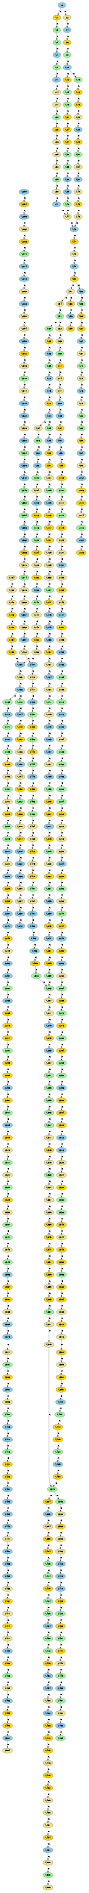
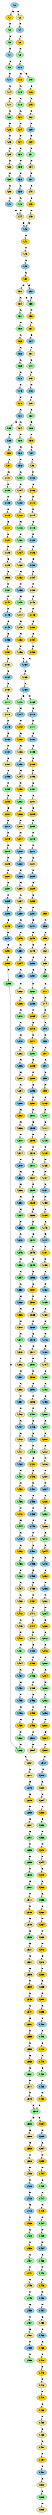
(70, 297) -> (25, 297)
(60, 322) -> (45, 944)
none -> (32, 565)
none -> (20, 939)
